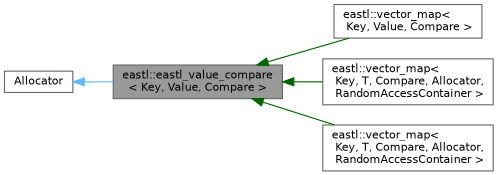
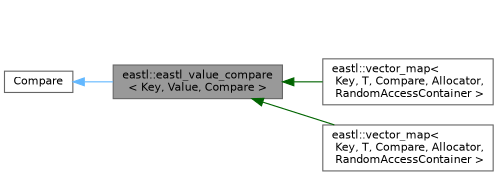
(408, 21) -> none
(39, 82) -> (39, 82)
